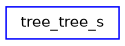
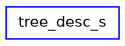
(63, 23) -> (63, 23)
